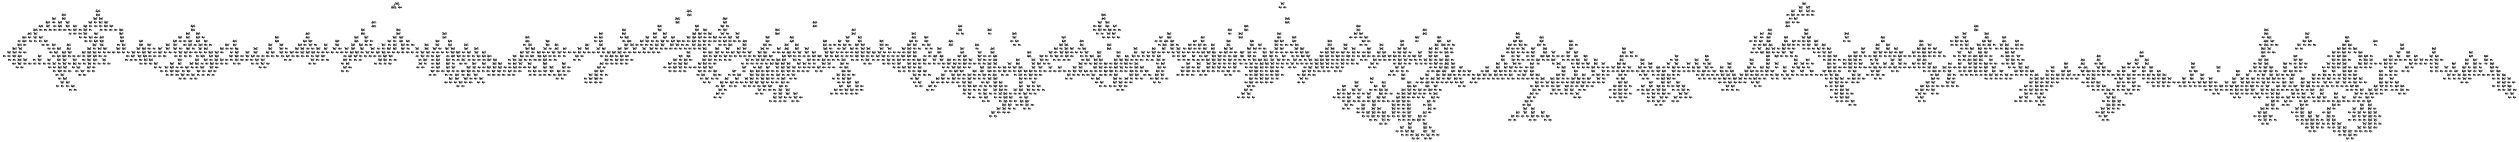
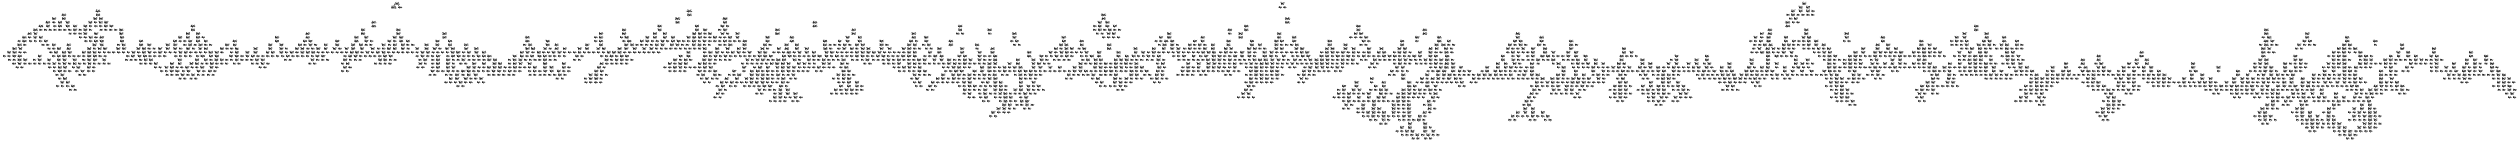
(1381, 45) -> none
